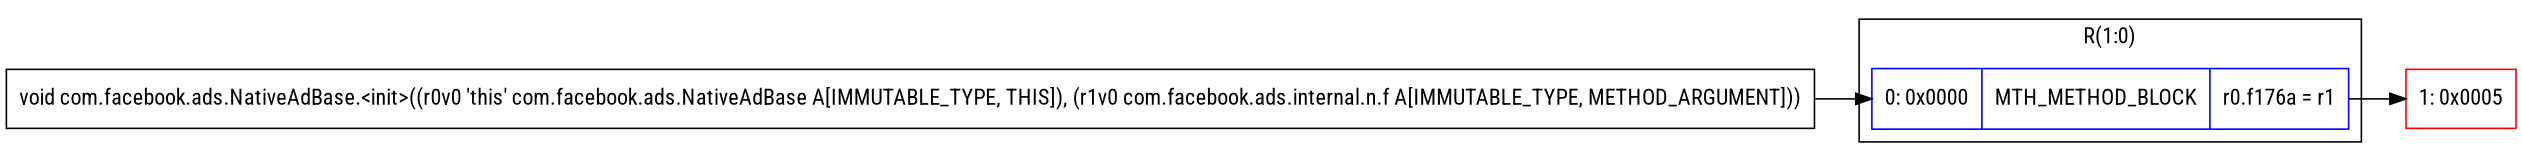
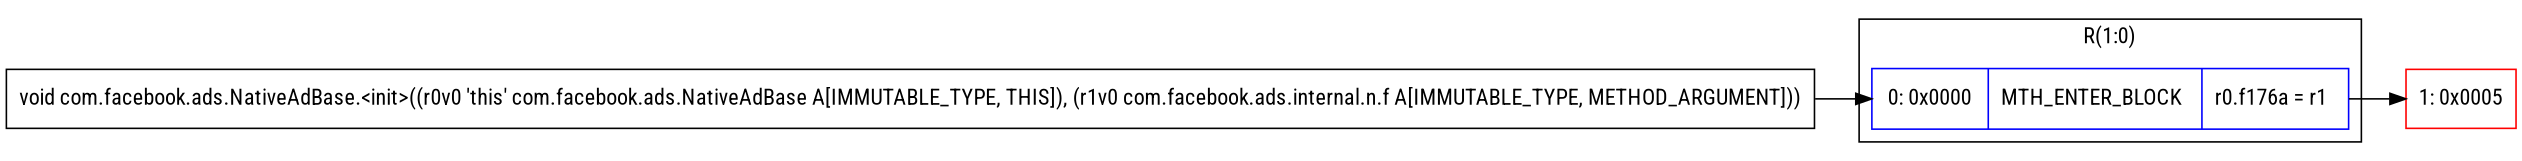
(2096, 98) -> (2092, 98)
